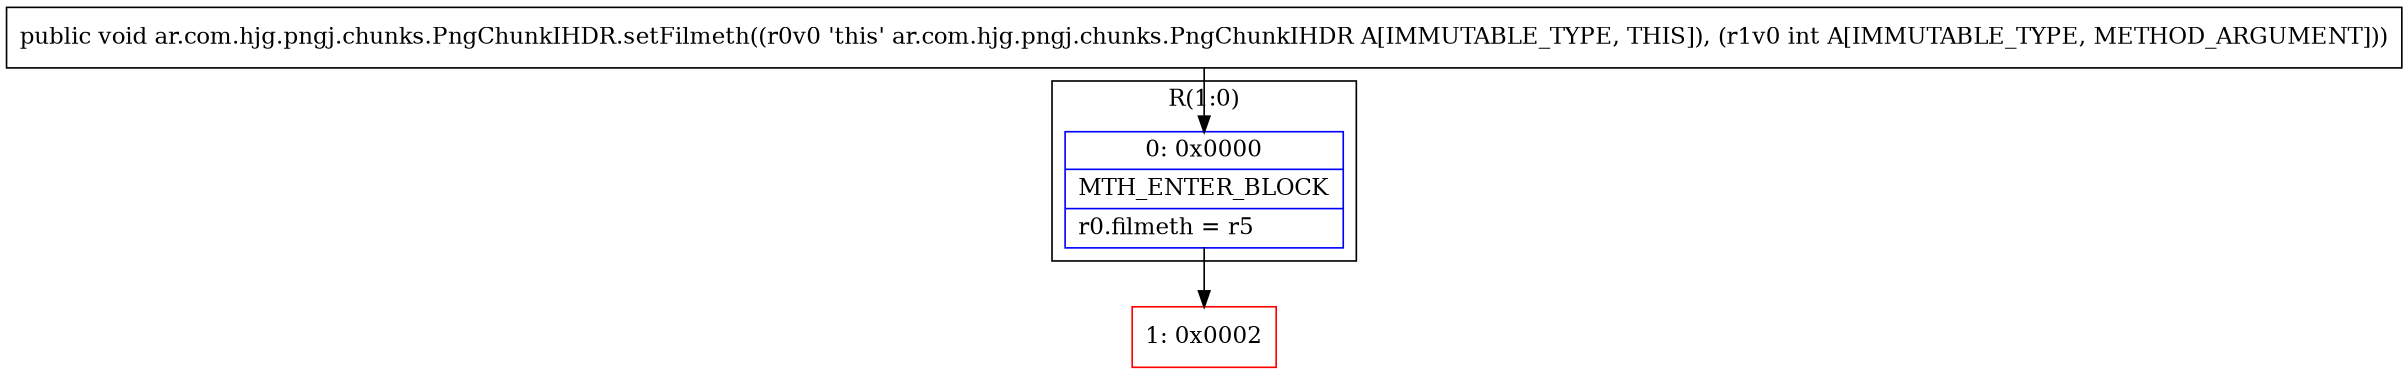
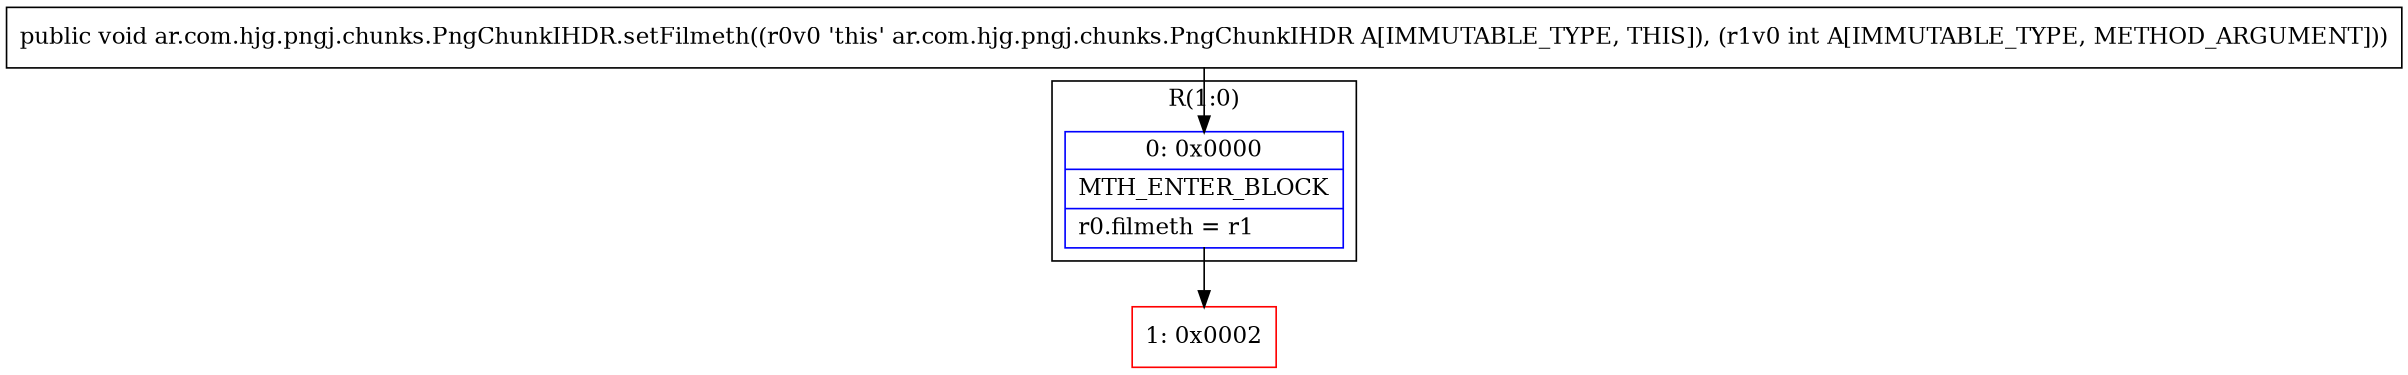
(1167, 227) -> (1167, 227)
